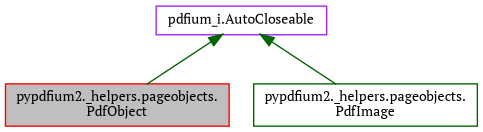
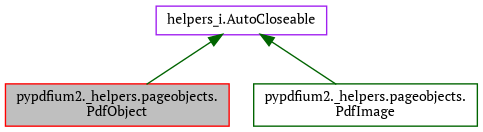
(241, 20) -> (241, 20)
